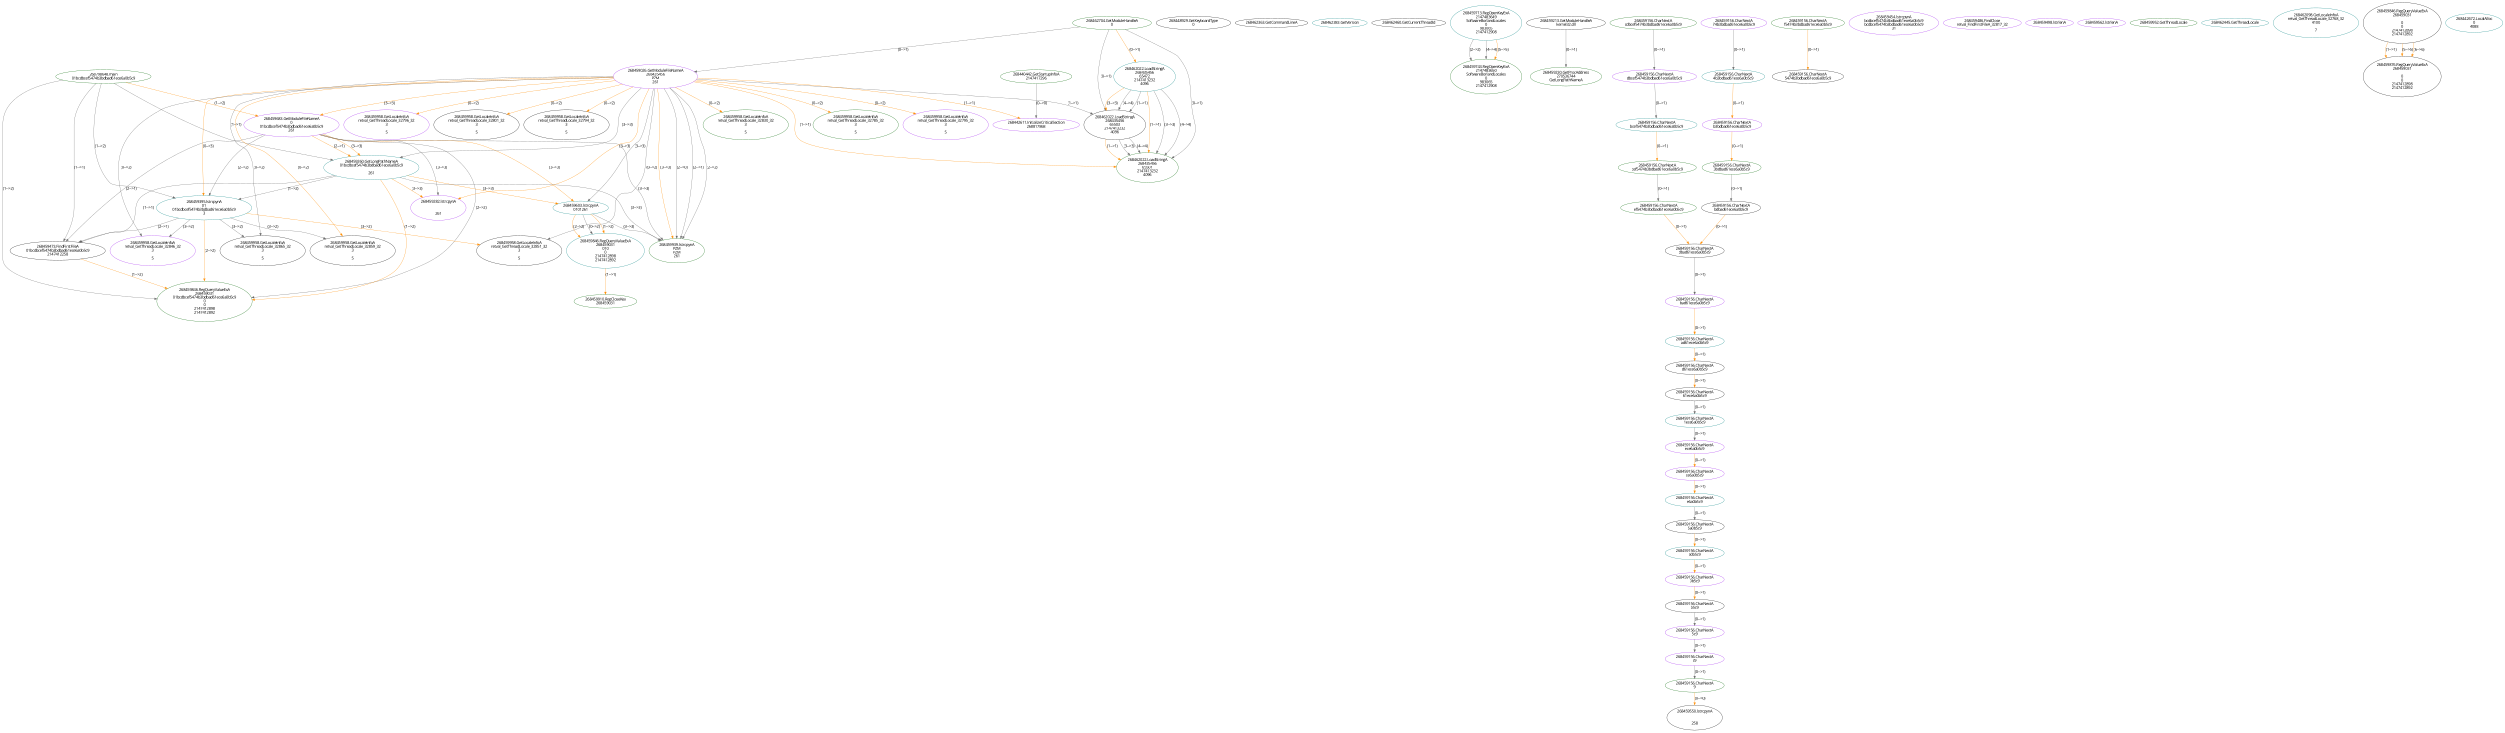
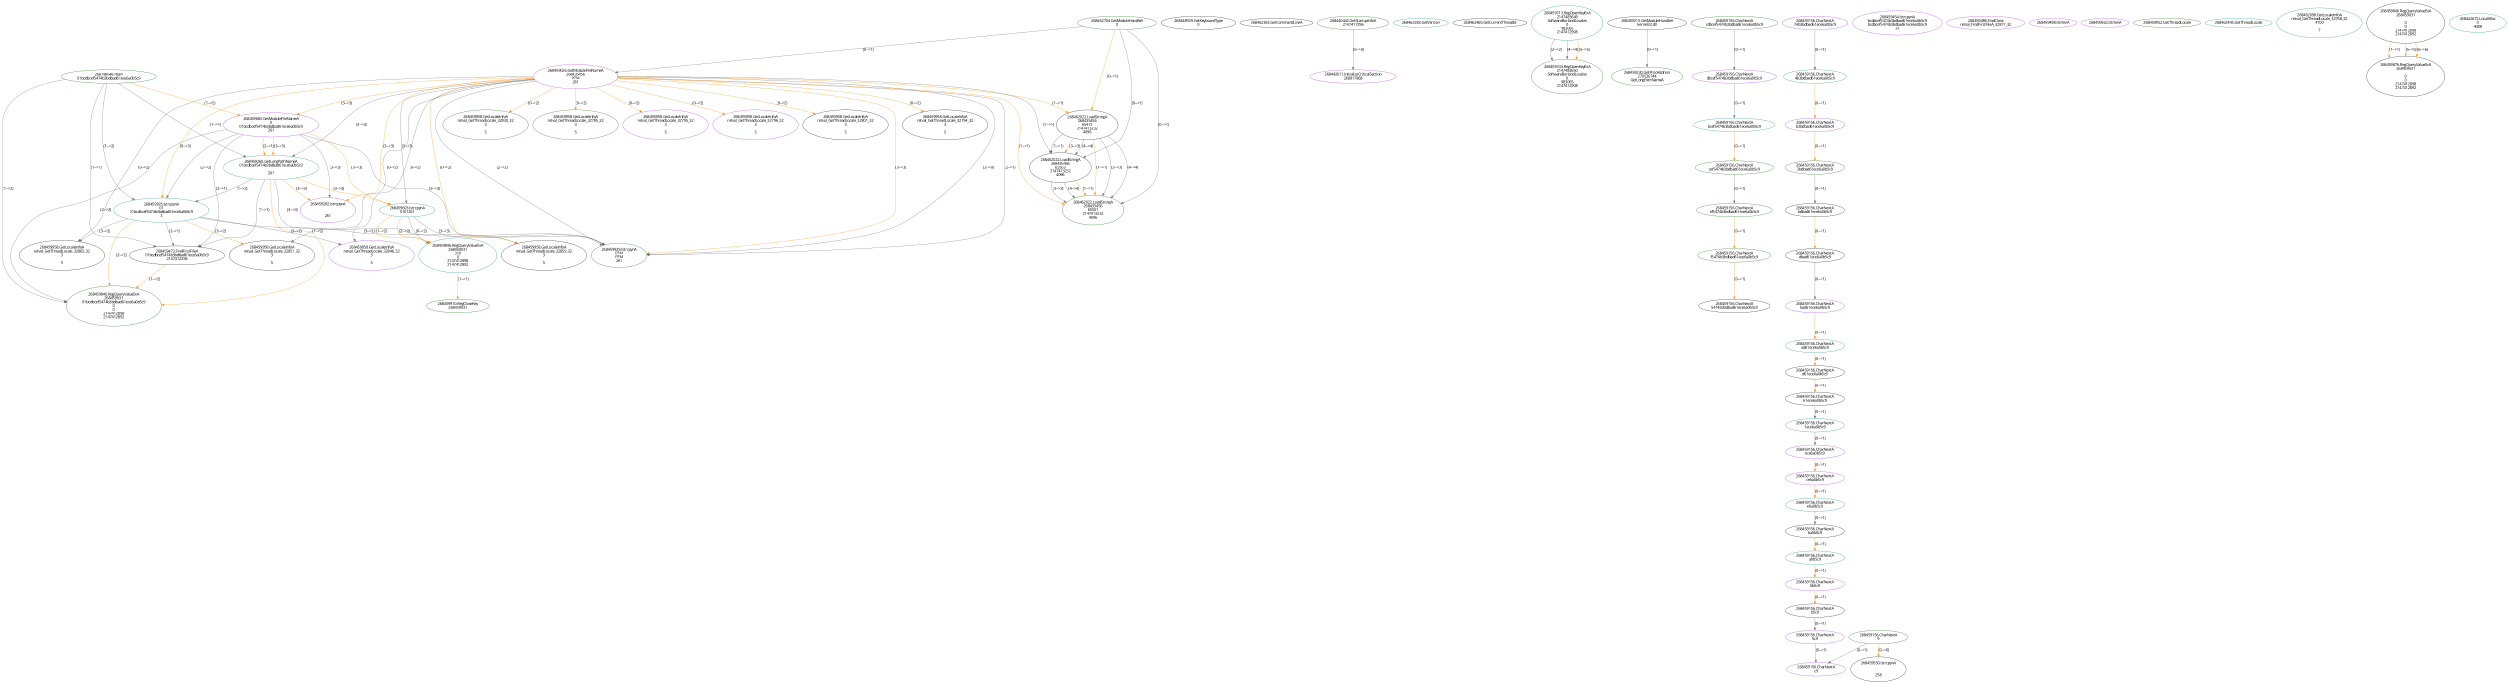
(1145, 77) -> (1087, 125)
(875, 92) -> (911, 85)
(1676, 228) -> (1734, 232)
(1695, 671) -> (1848, 653)
